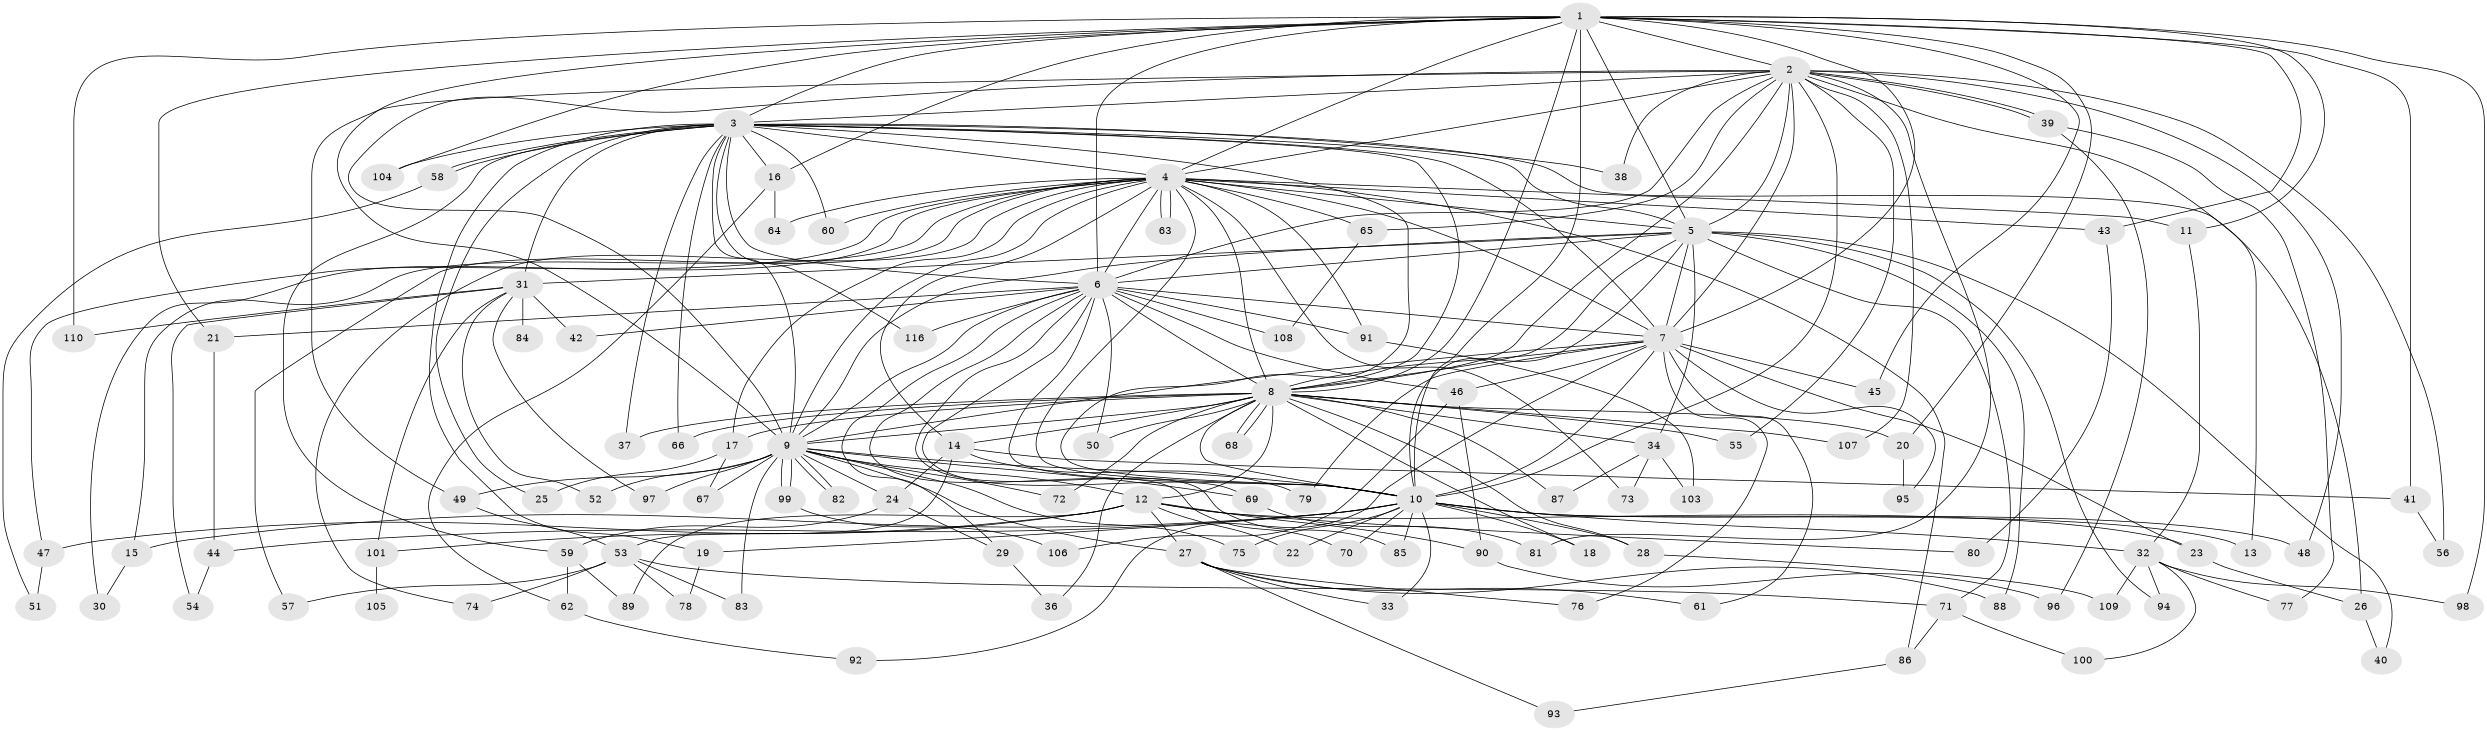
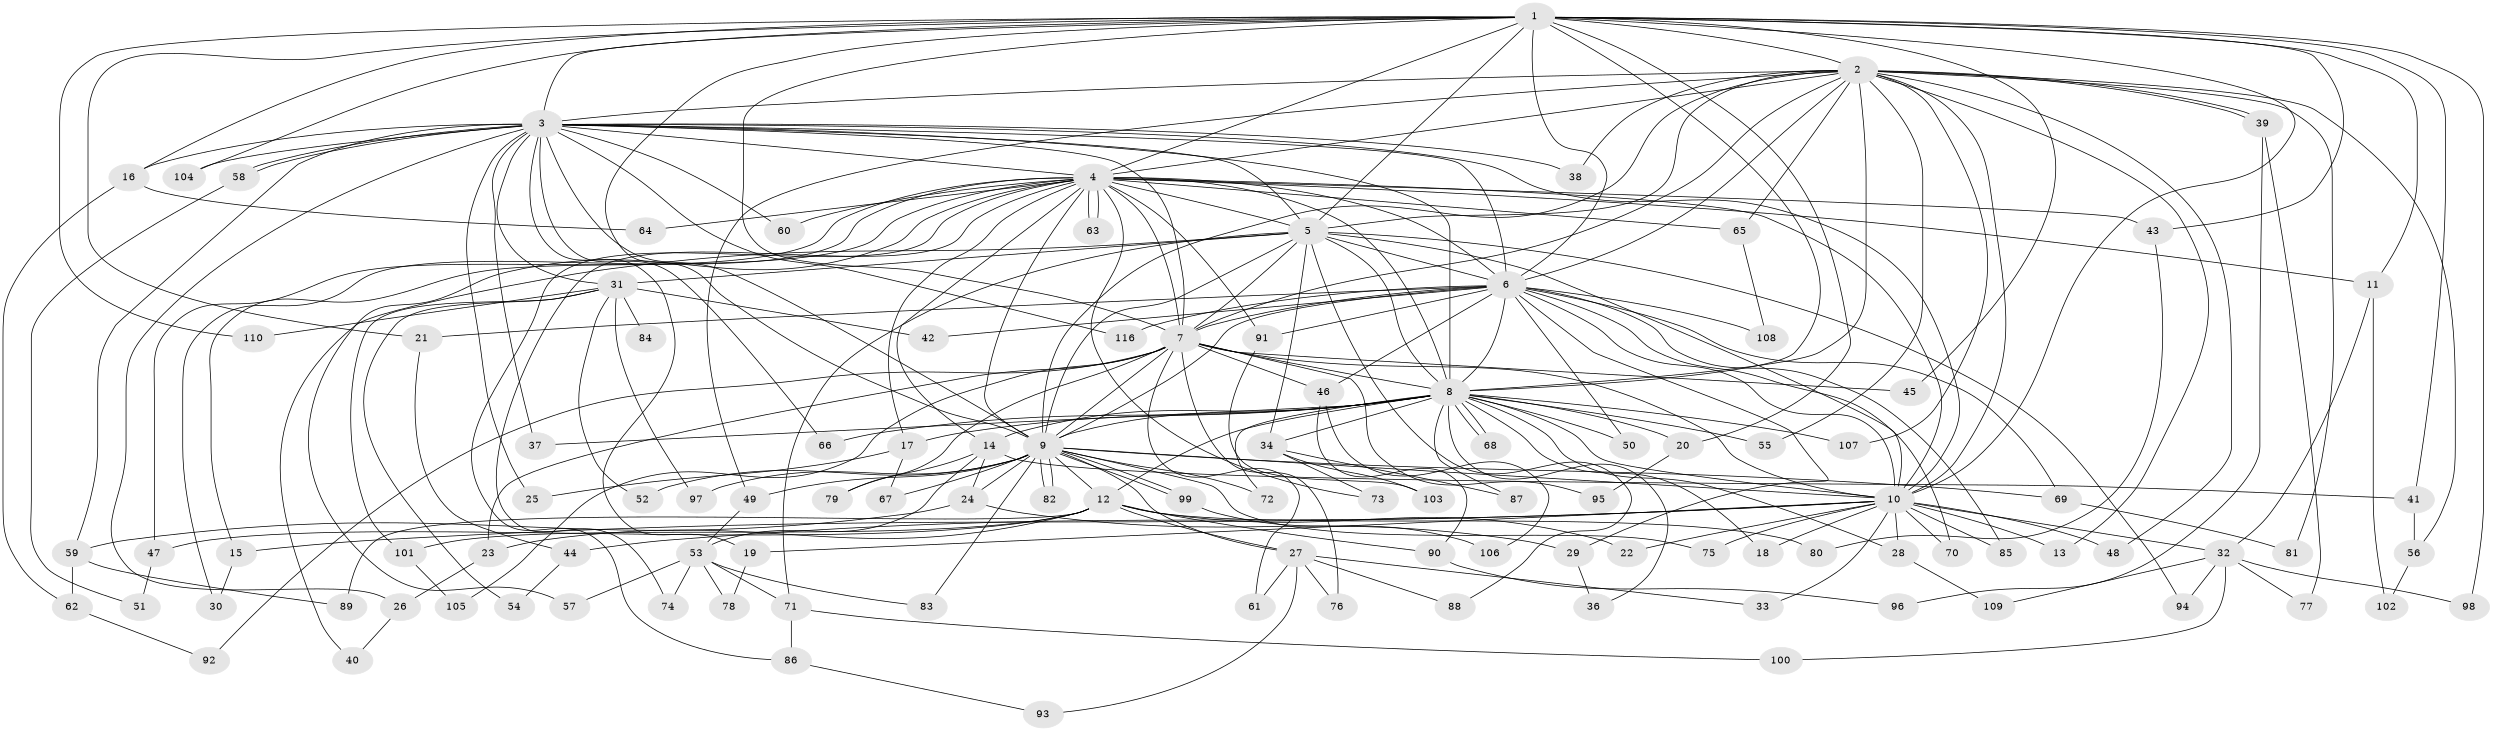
none -> (864, 451)
none -> (2387, 607)
